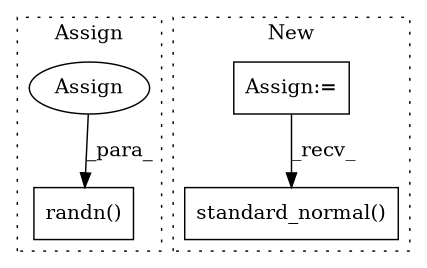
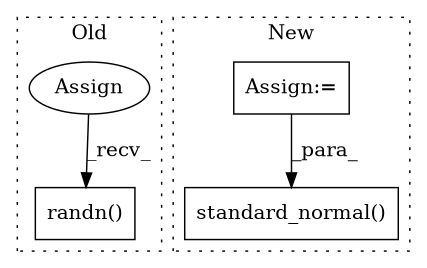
(89, 34) -> (89, 34)
(120, 151) -> (119, 151)
(324, 151) -> (325, 151)
